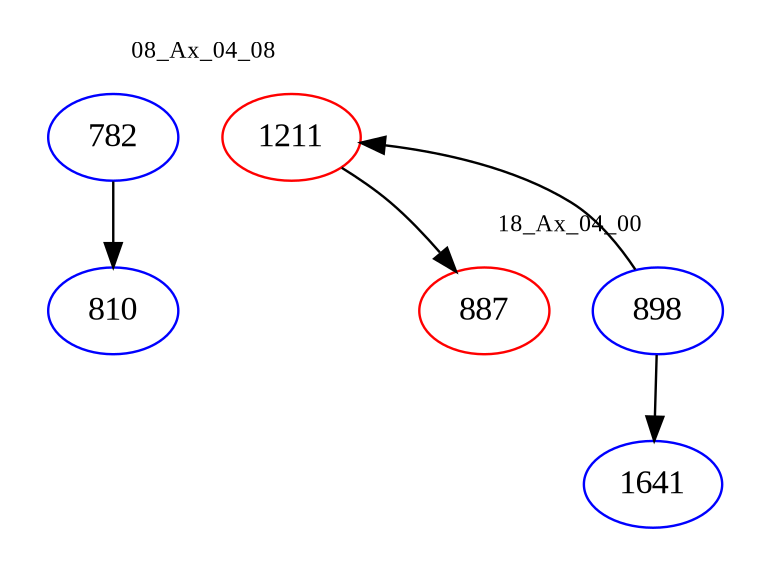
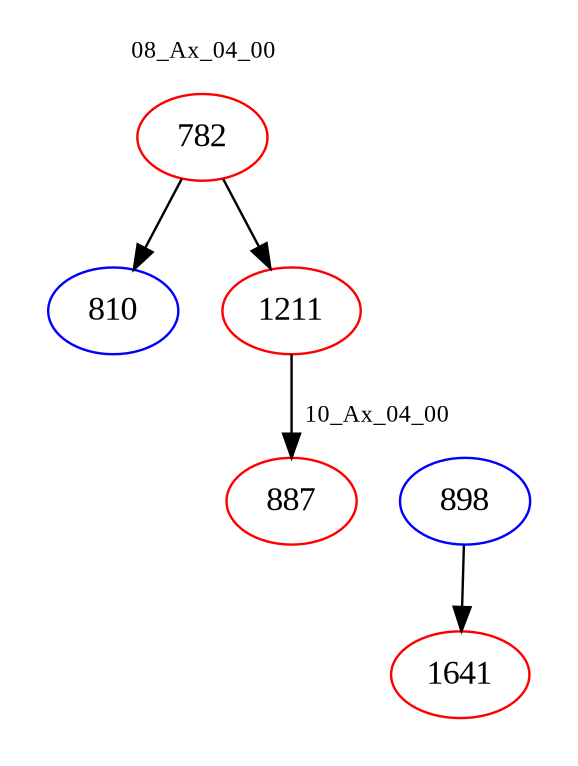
(205, 52) -> (205, 52)
(113, 137) -> (202, 137)
(525, 179) -> (241, 213)
(571, 225) -> (378, 416)
(653, 484) -> (460, 675)
